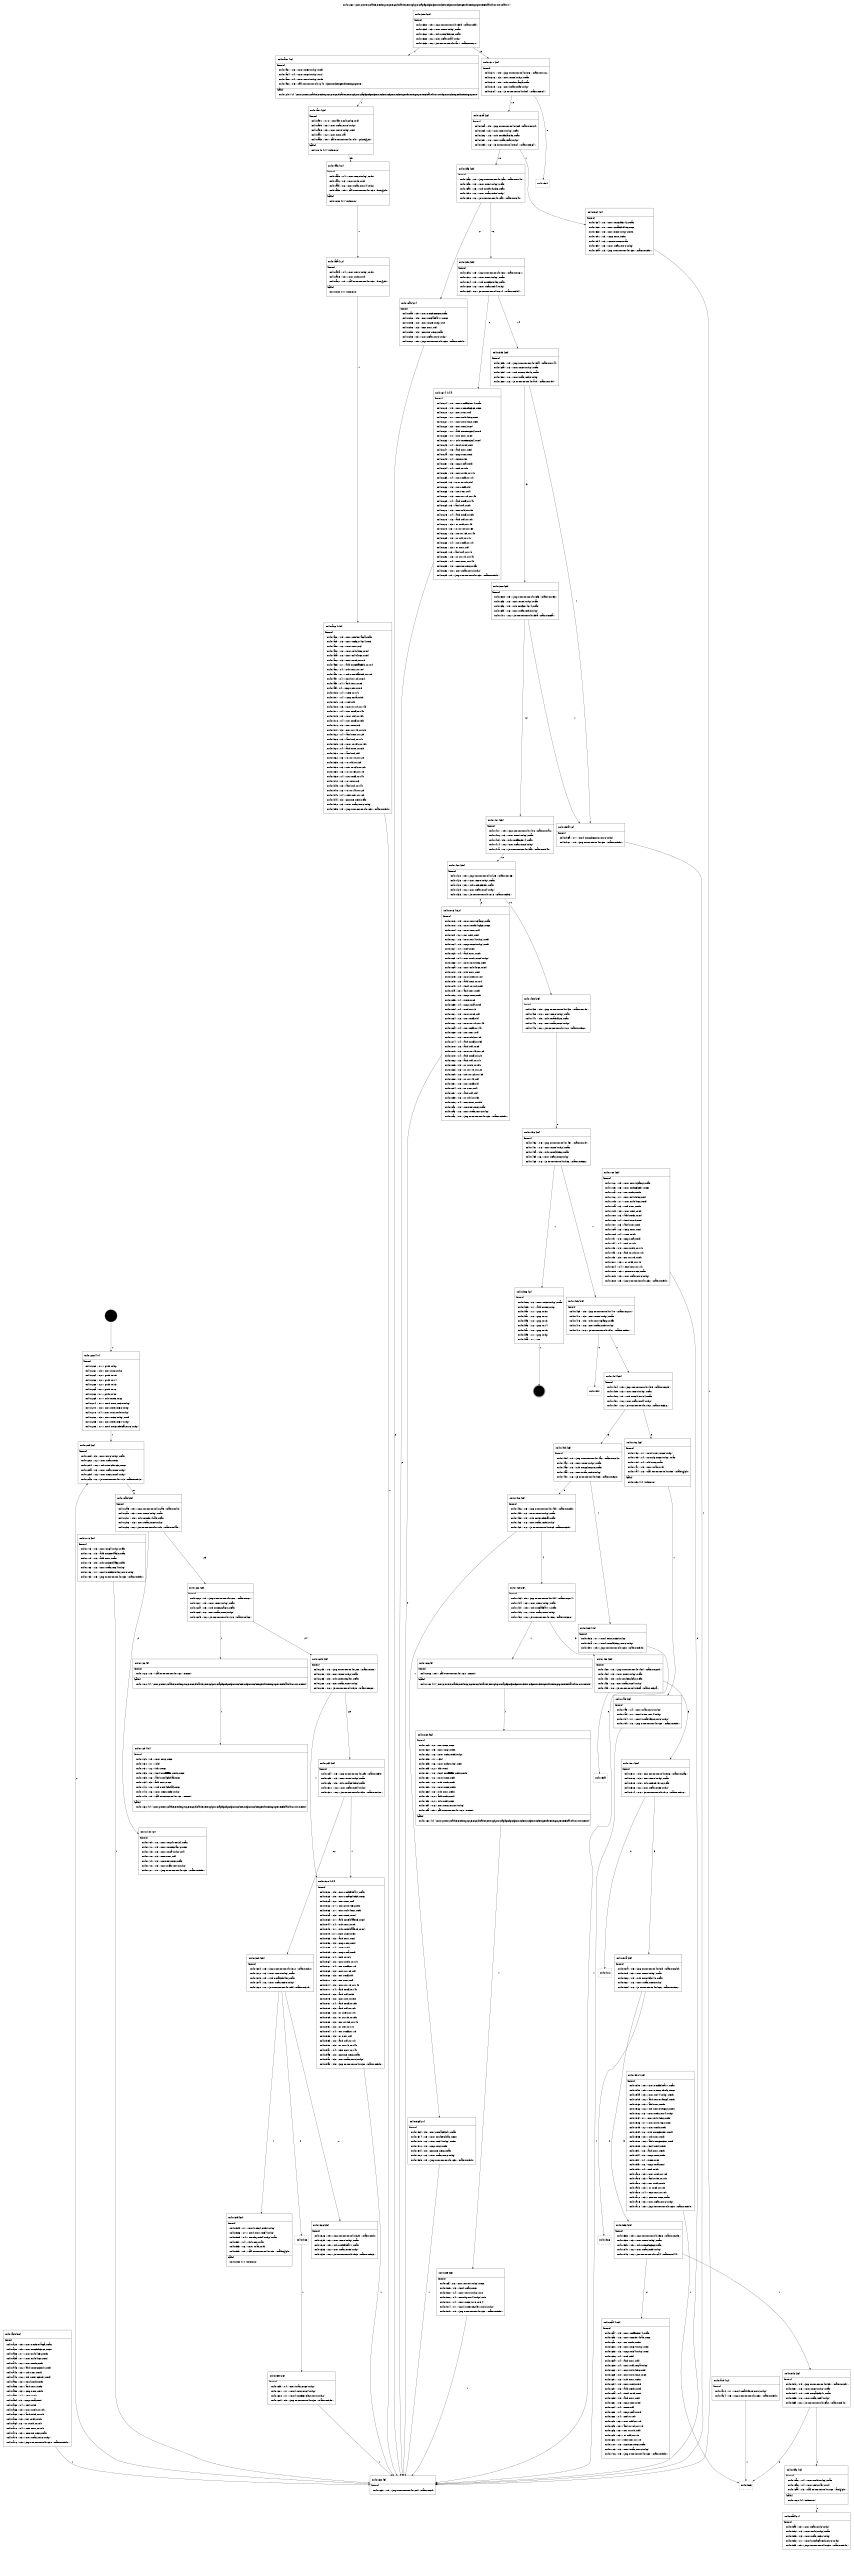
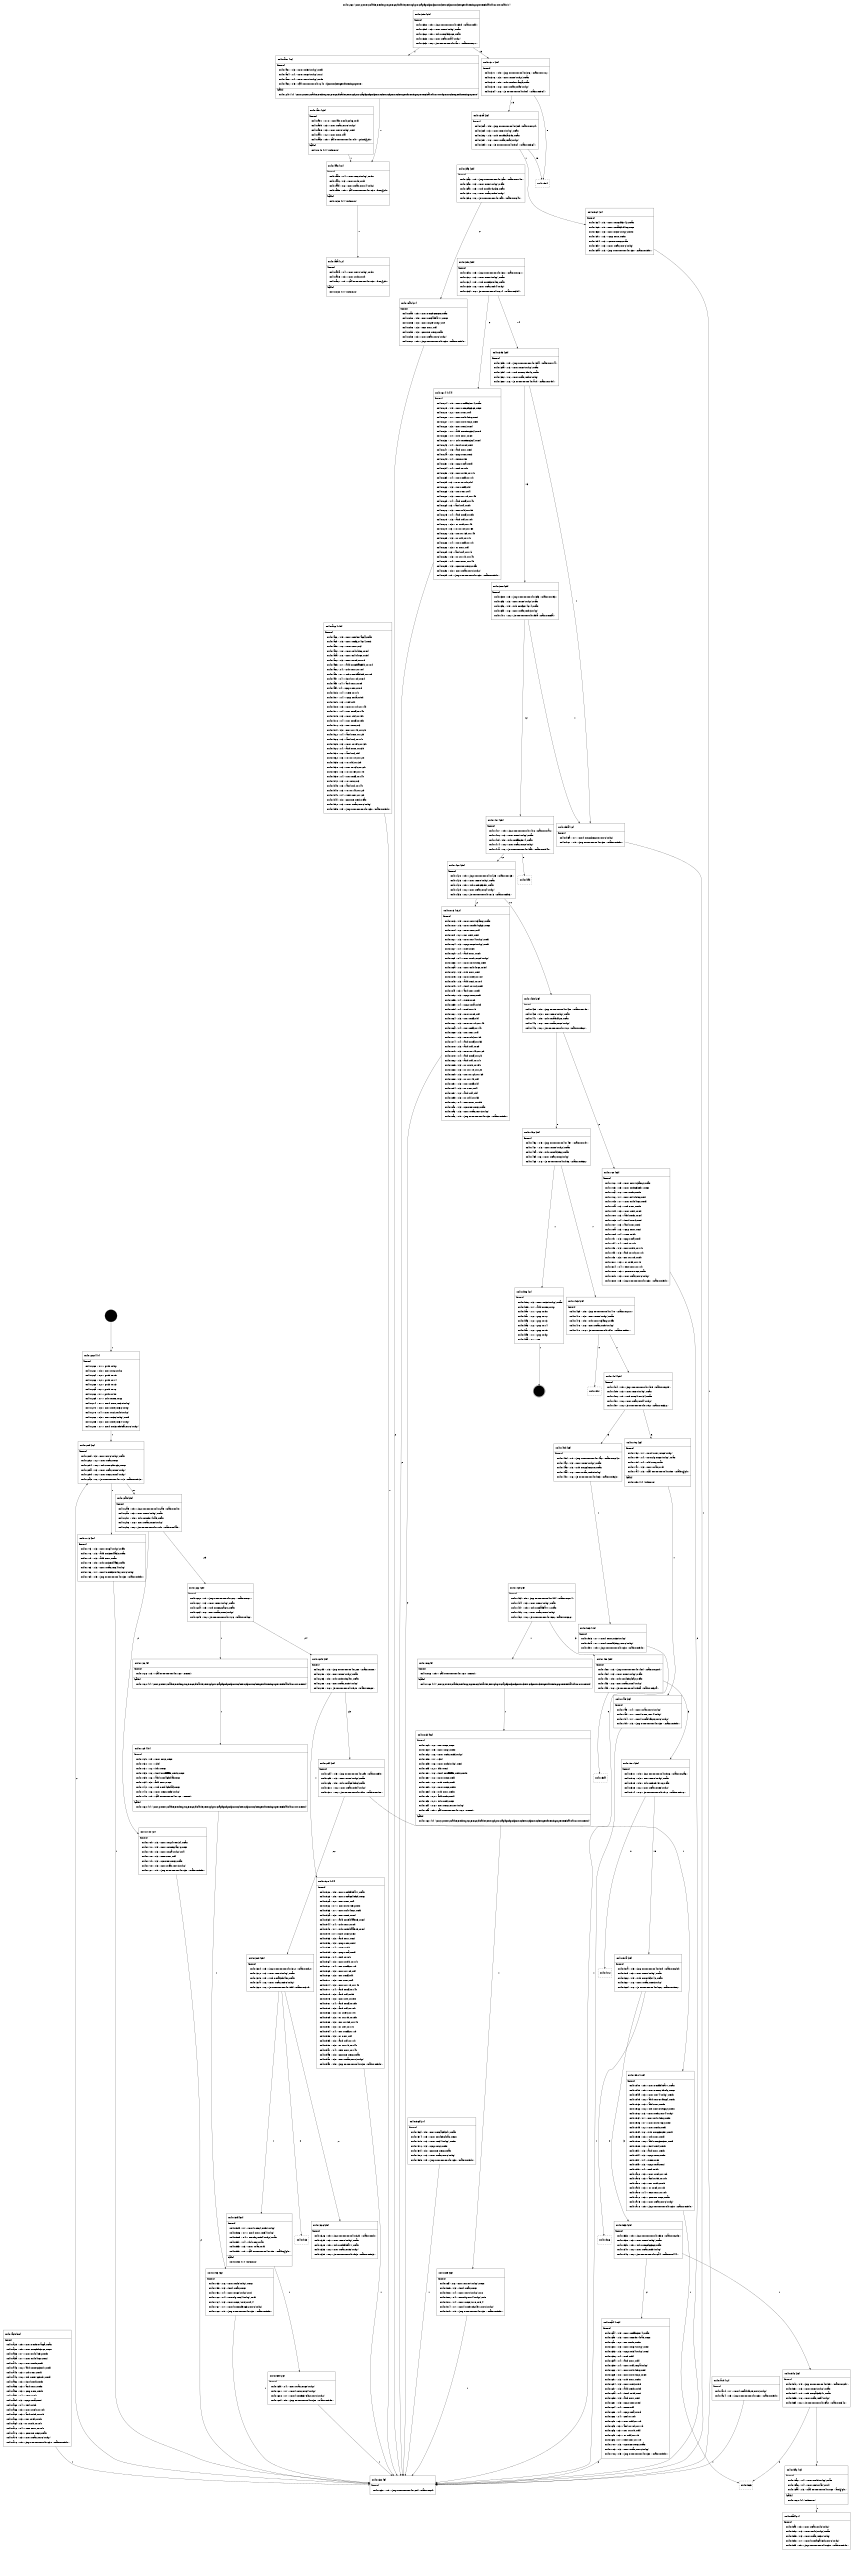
(360, 102) -> (379, 130)
(498, 156) -> (537, 162)
(351, 158) -> (351, 158)
(491, 229) -> none
(358, 459) -> none
(527, 484) -> (527, 484)
none -> (525, 880)
(480, 903) -> (476, 902)
none -> (589, 1100)
none -> (111, 1508)
(542, 1513) -> none
(351, 1836) -> (634, 1827)
(654, 1851) -> (654, 1851)
none -> (200, 2241)
none -> (240, 2292)
(302, 2307) -> (289, 2318)
(746, 2440) -> (628, 2476)
none -> (551, 2476)
